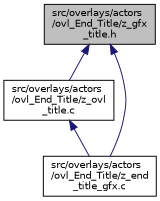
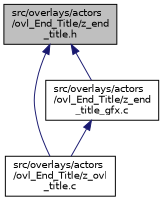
(100, 24) -> (60, 24)
(82, 143) -> (79, 143)
